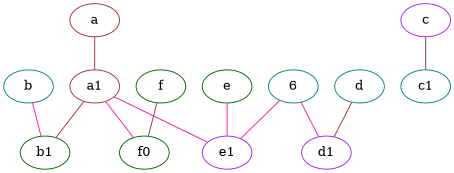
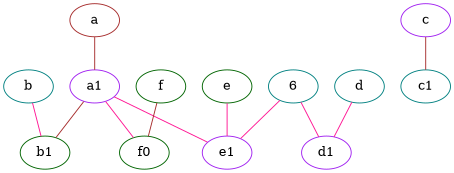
(95, 86) -> (95, 86)
(343, 120) -> (343, 120)
